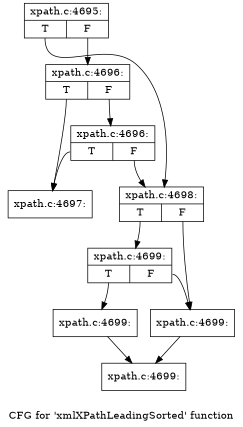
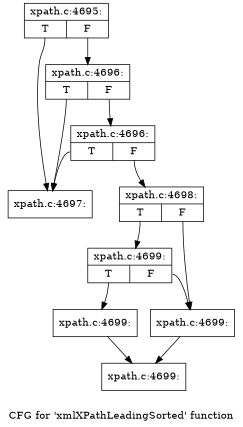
(142, 71) -> (38, 111)
